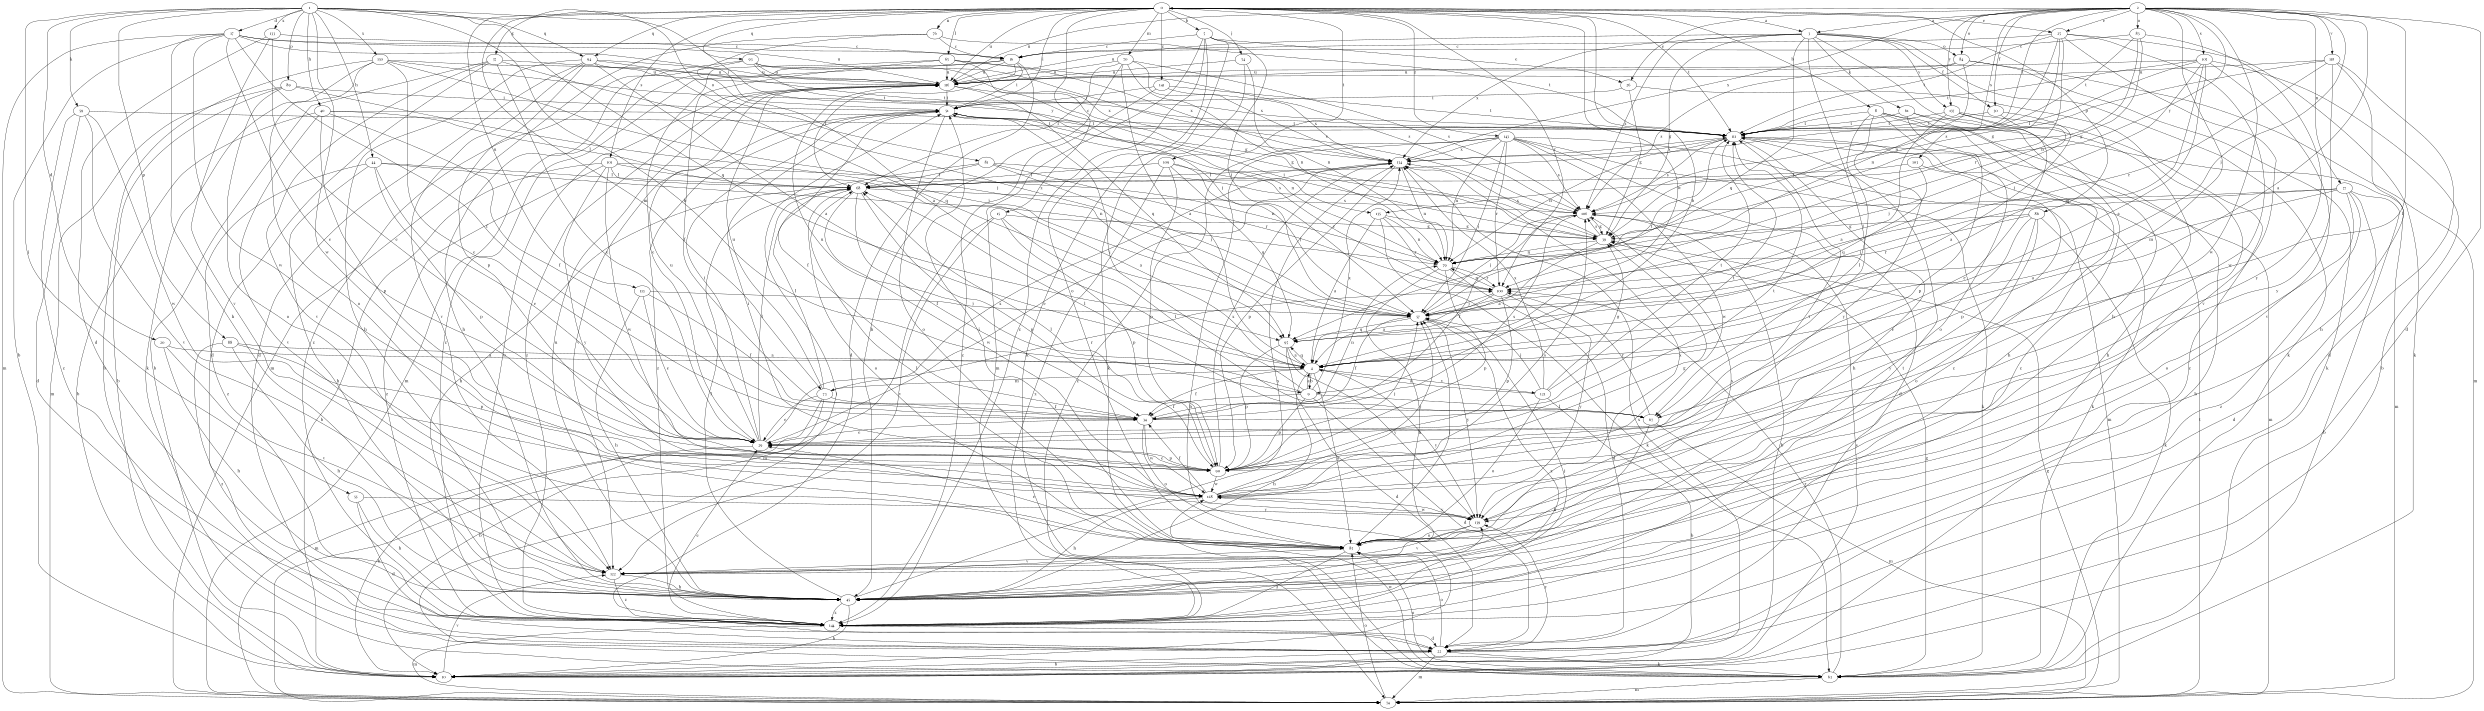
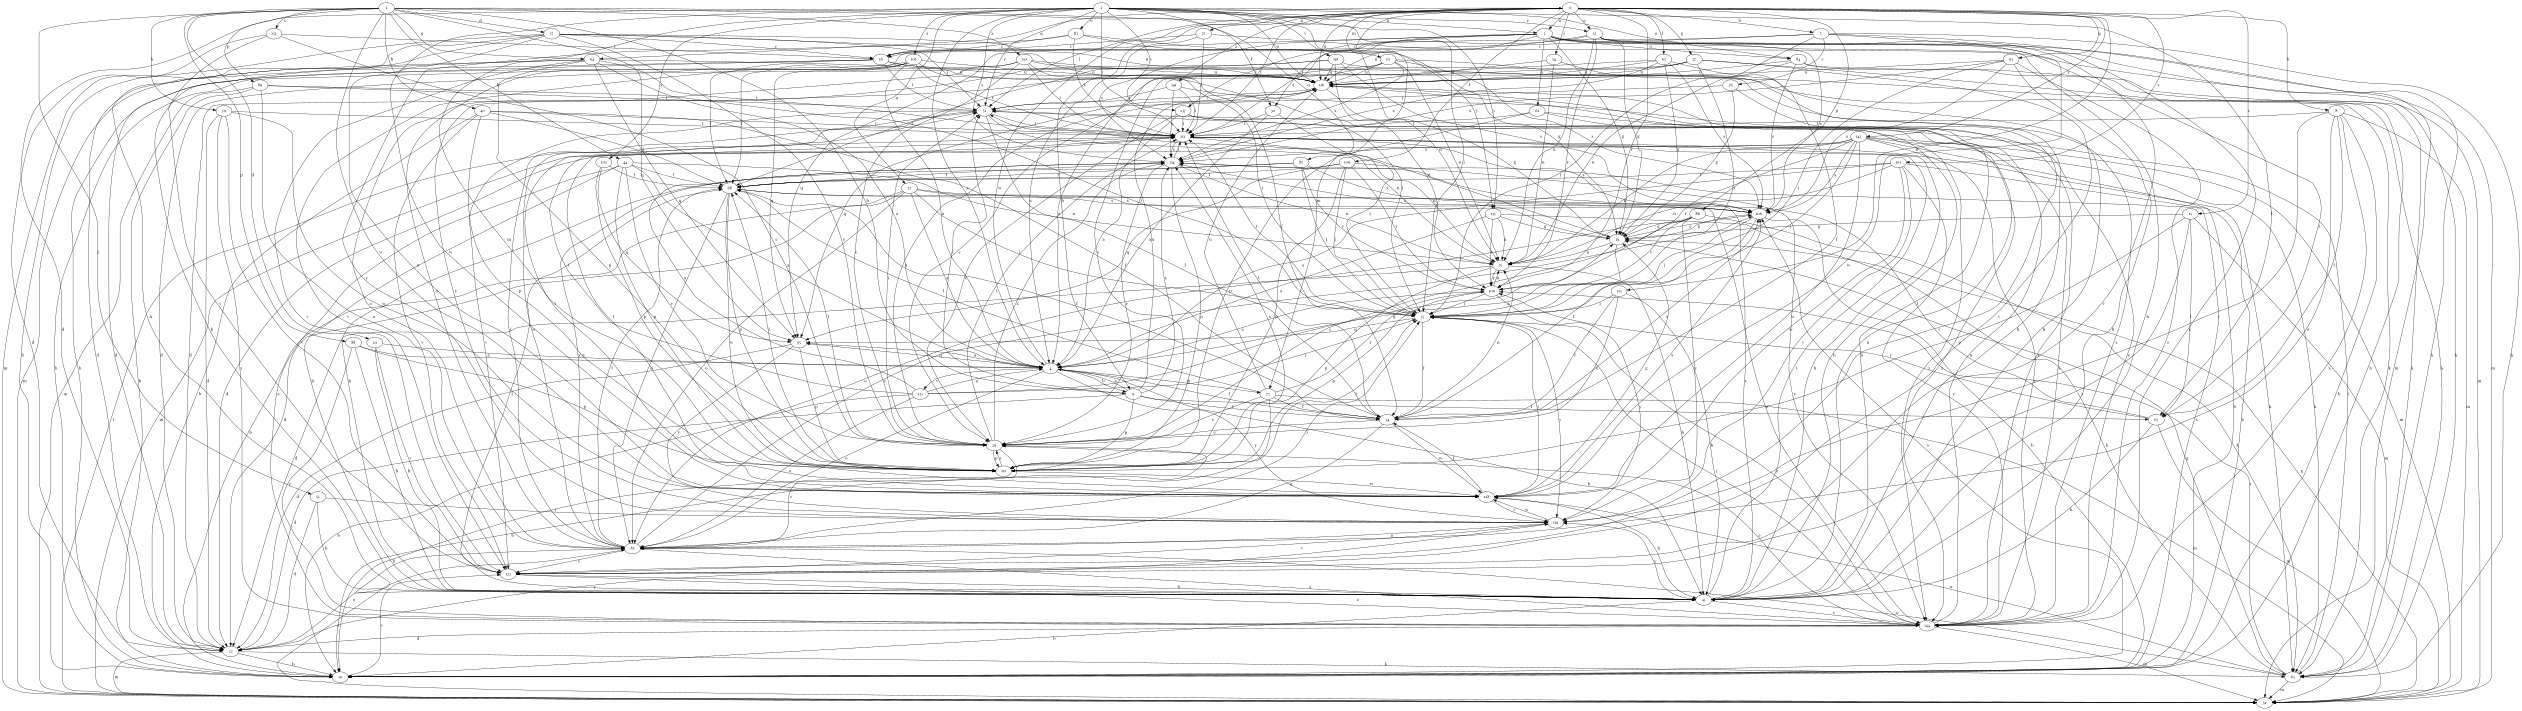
(1871, 13) -> (1026, 38)
none -> (824, 290)
